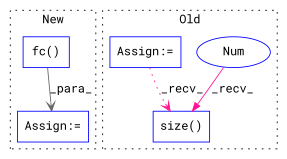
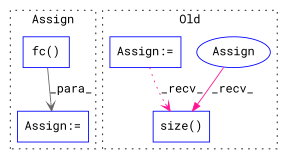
(53, 20) -> (53, 20)
(234, 52) -> (234, 52)
